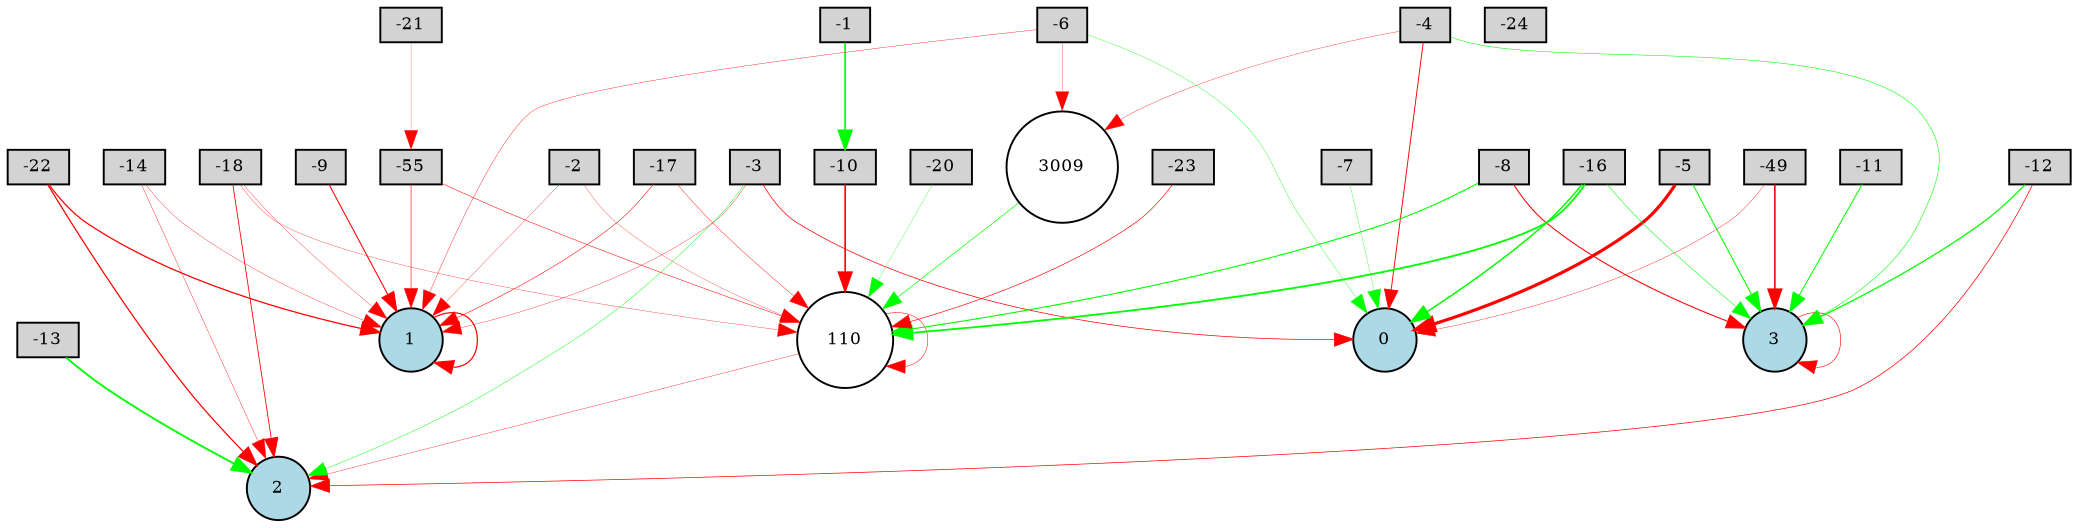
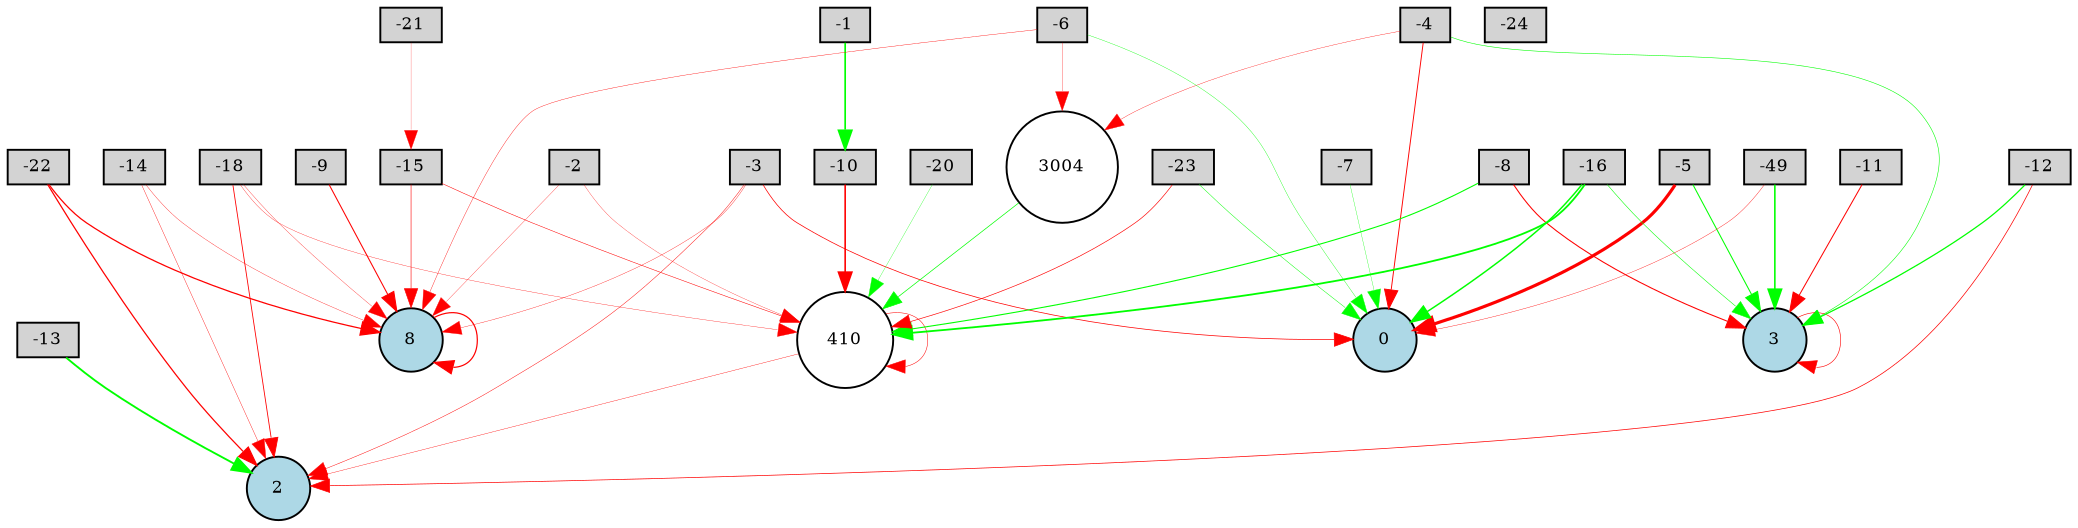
(411, 167) -> (411, 167)
(665, 167) -> none
(1062, 167) -> (1062, 167)
(1775, 237) -> (1775, 237)
(1831, 240) -> (1831, 240)
none -> (1267, 245)
(411, 340) -> (411, 340)
(845, 340) -> (845, 340)
(554, 353) -> (554, 353)
